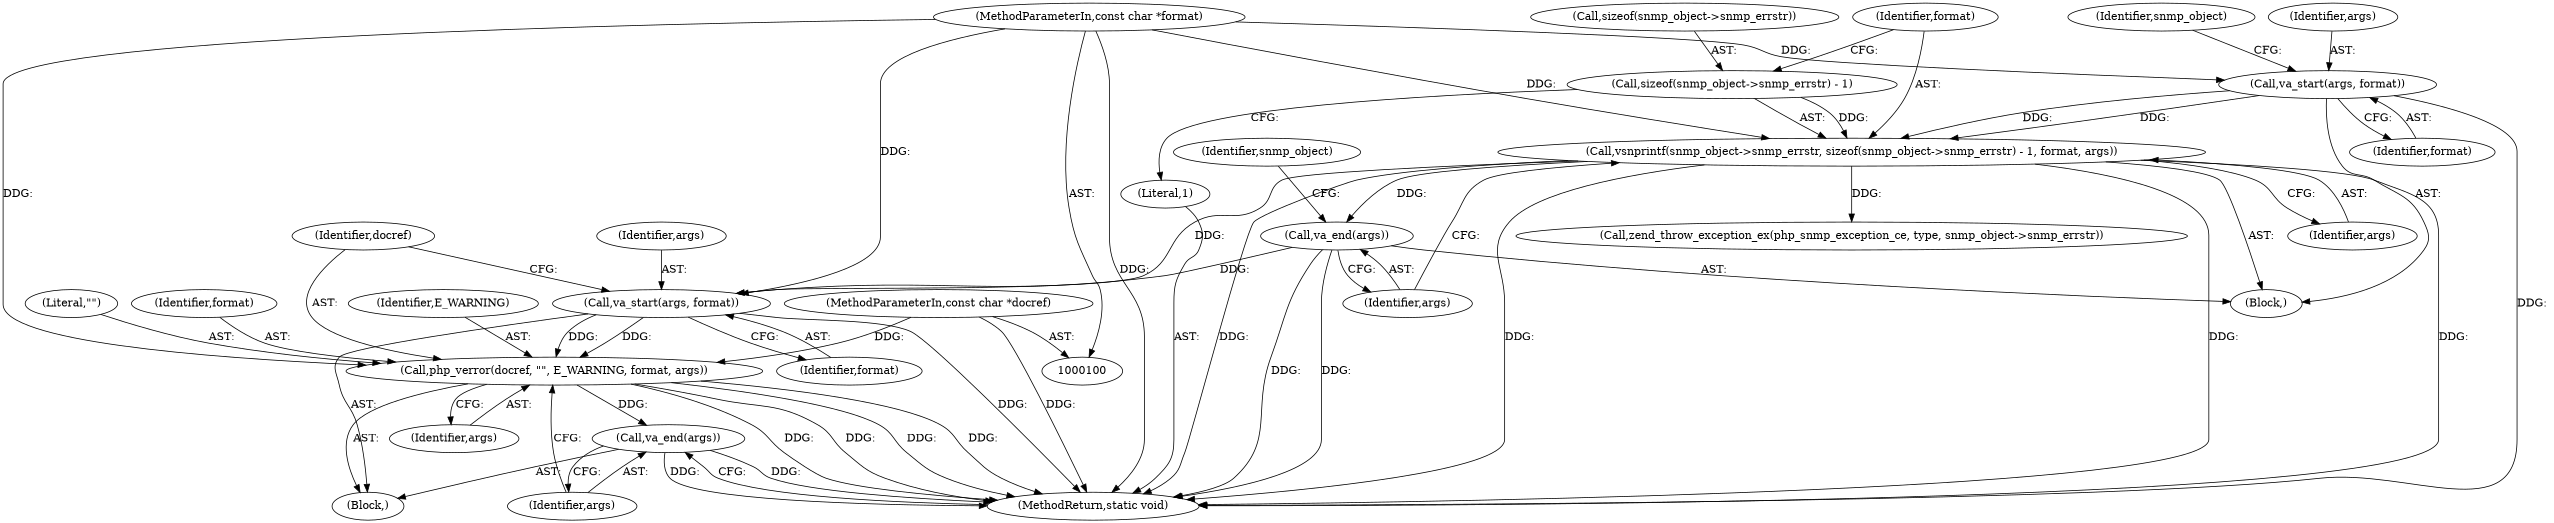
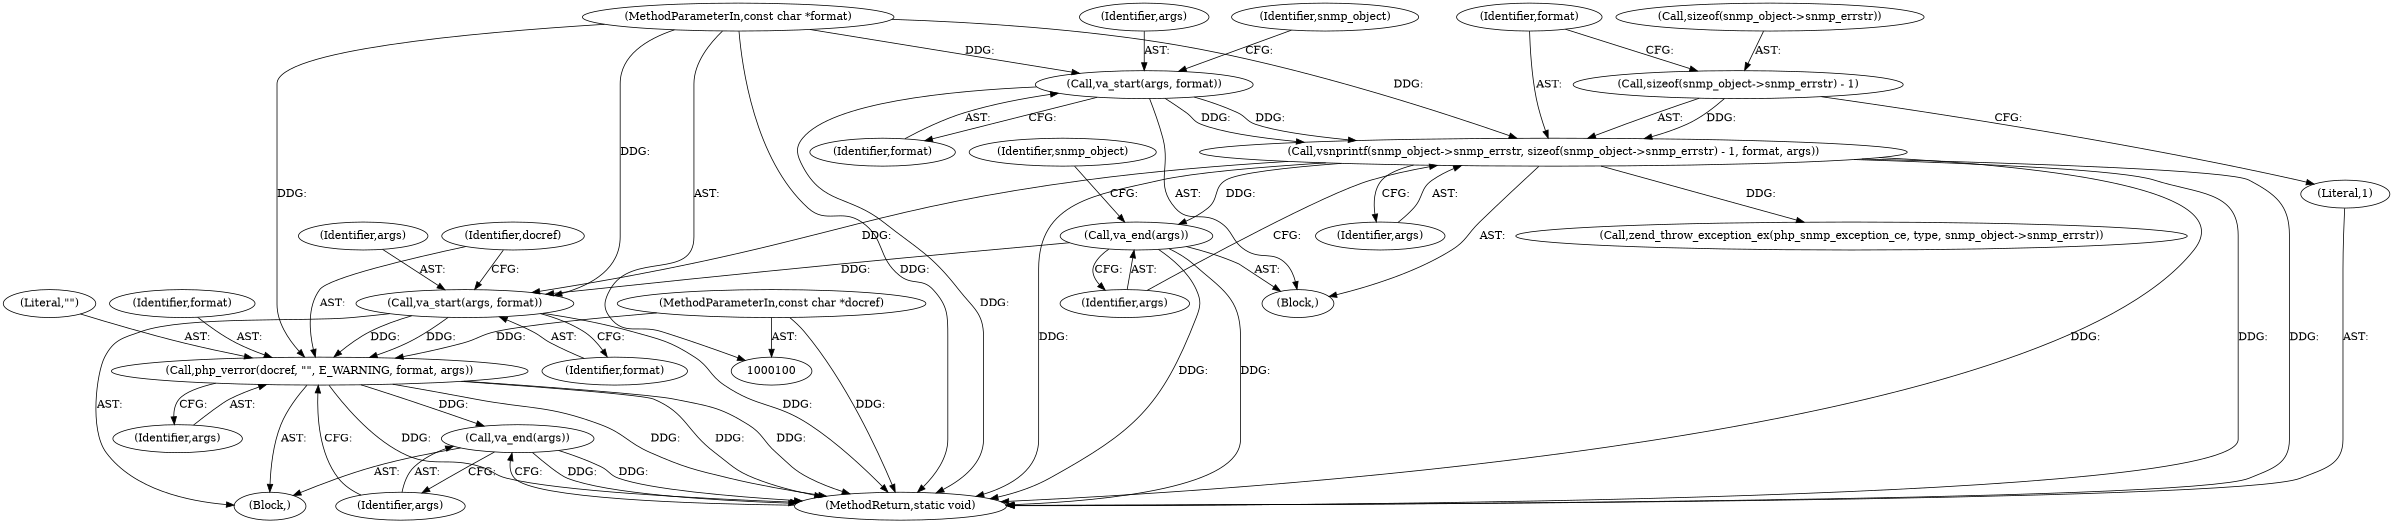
(443, 304) -> none
